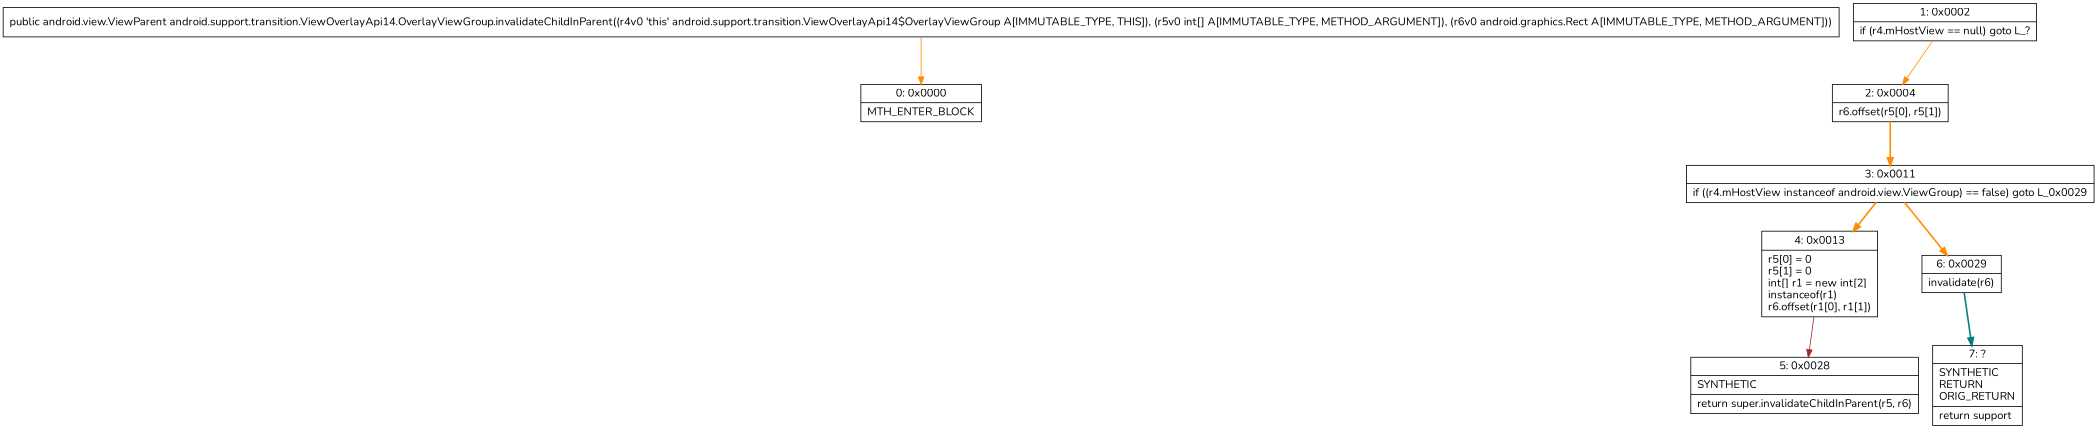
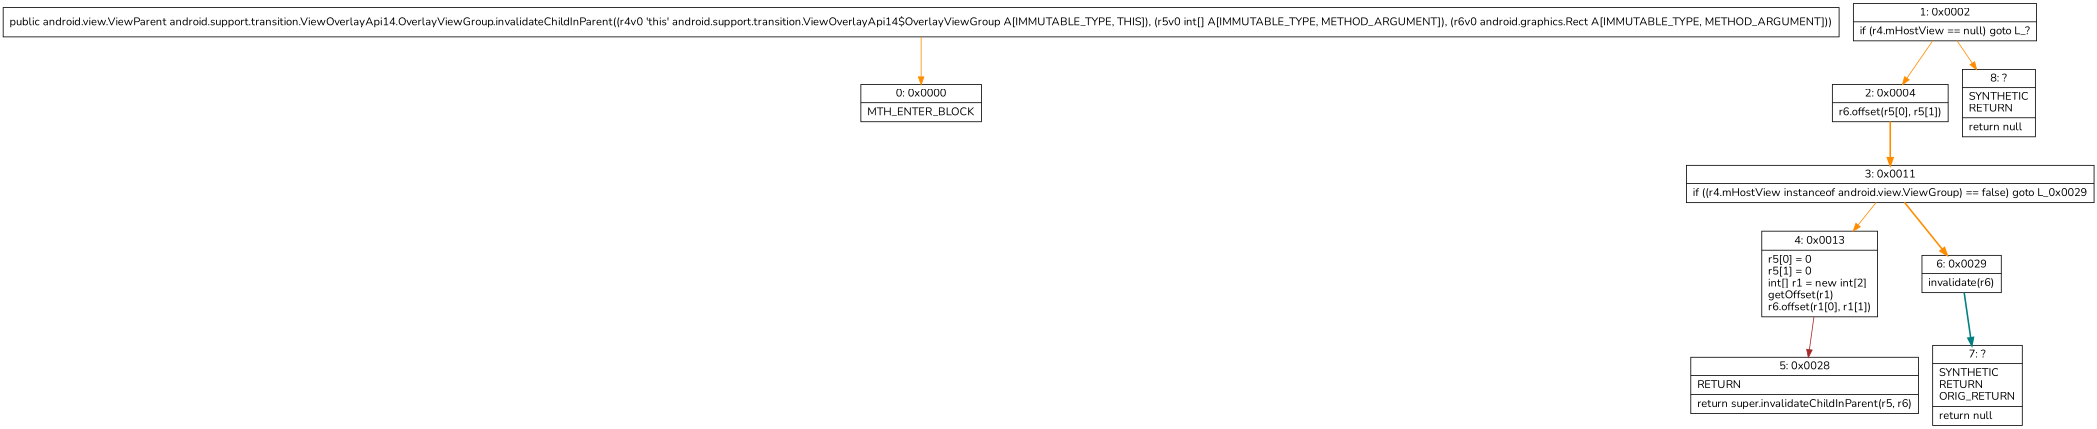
none -> (1999, 103)
(1867, 214) -> (1867, 214)
(1803, 295) -> (1801, 295)
(1727, 385) -> (1719, 385)
(1976, 416) -> (1966, 416)
